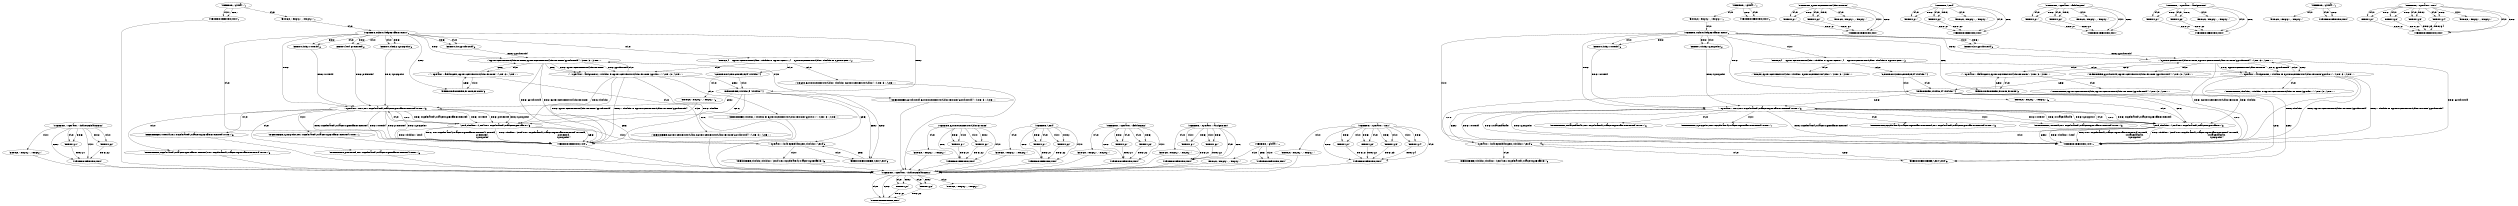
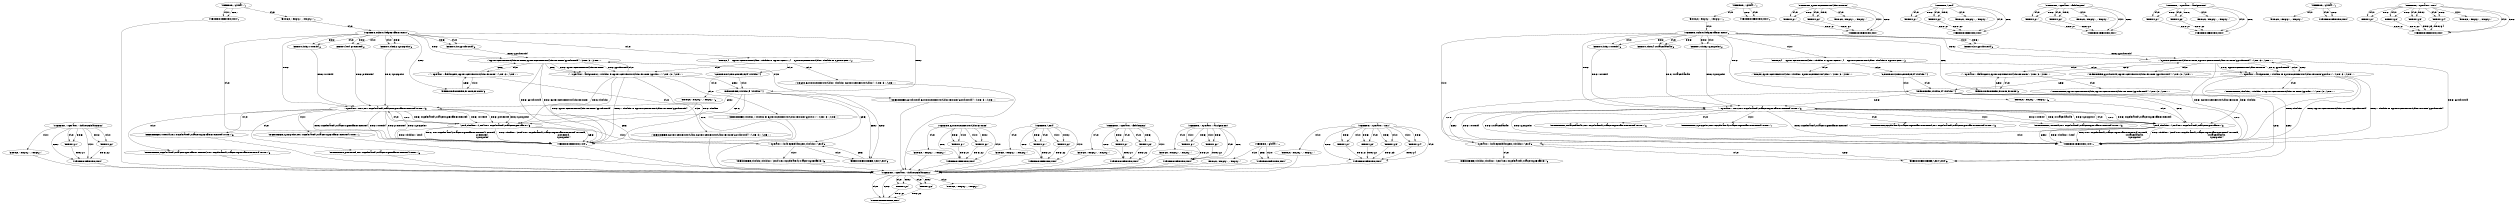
none -> (1655, 47)
